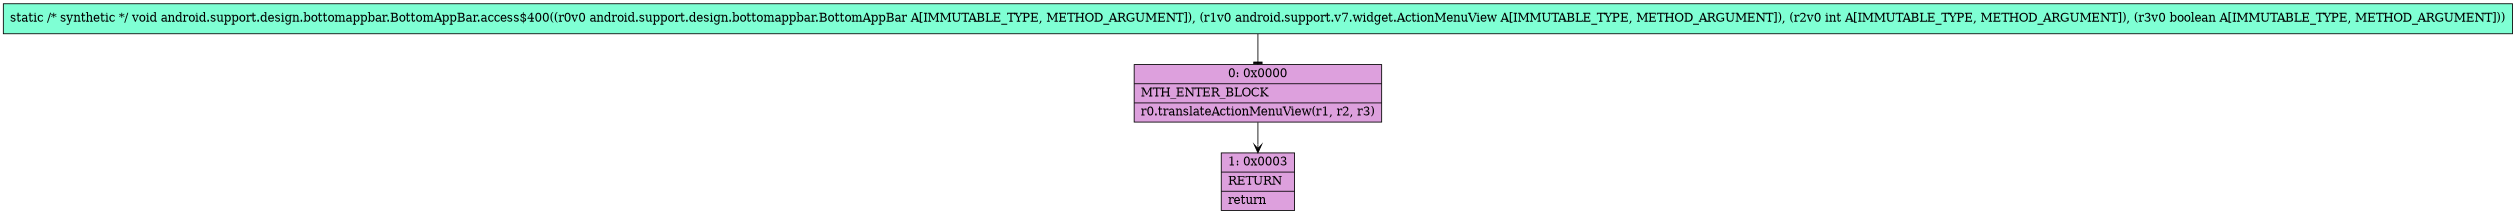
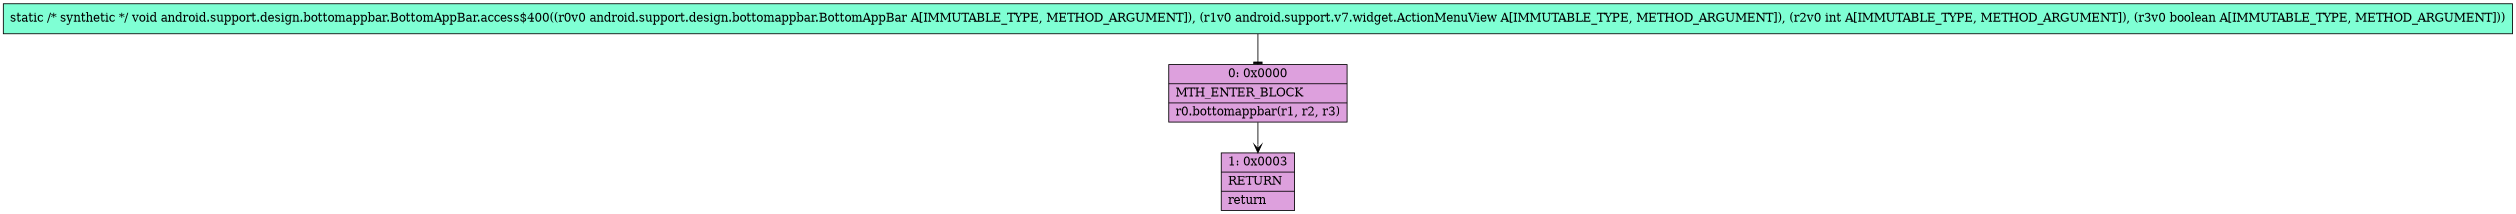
(1258, 112) -> (1258, 112)
